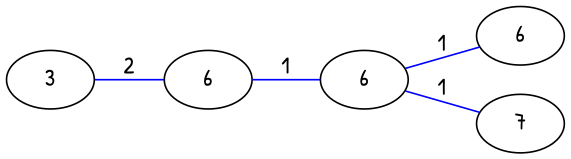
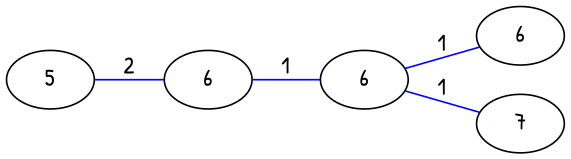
(50, 80) -> (50, 80)
